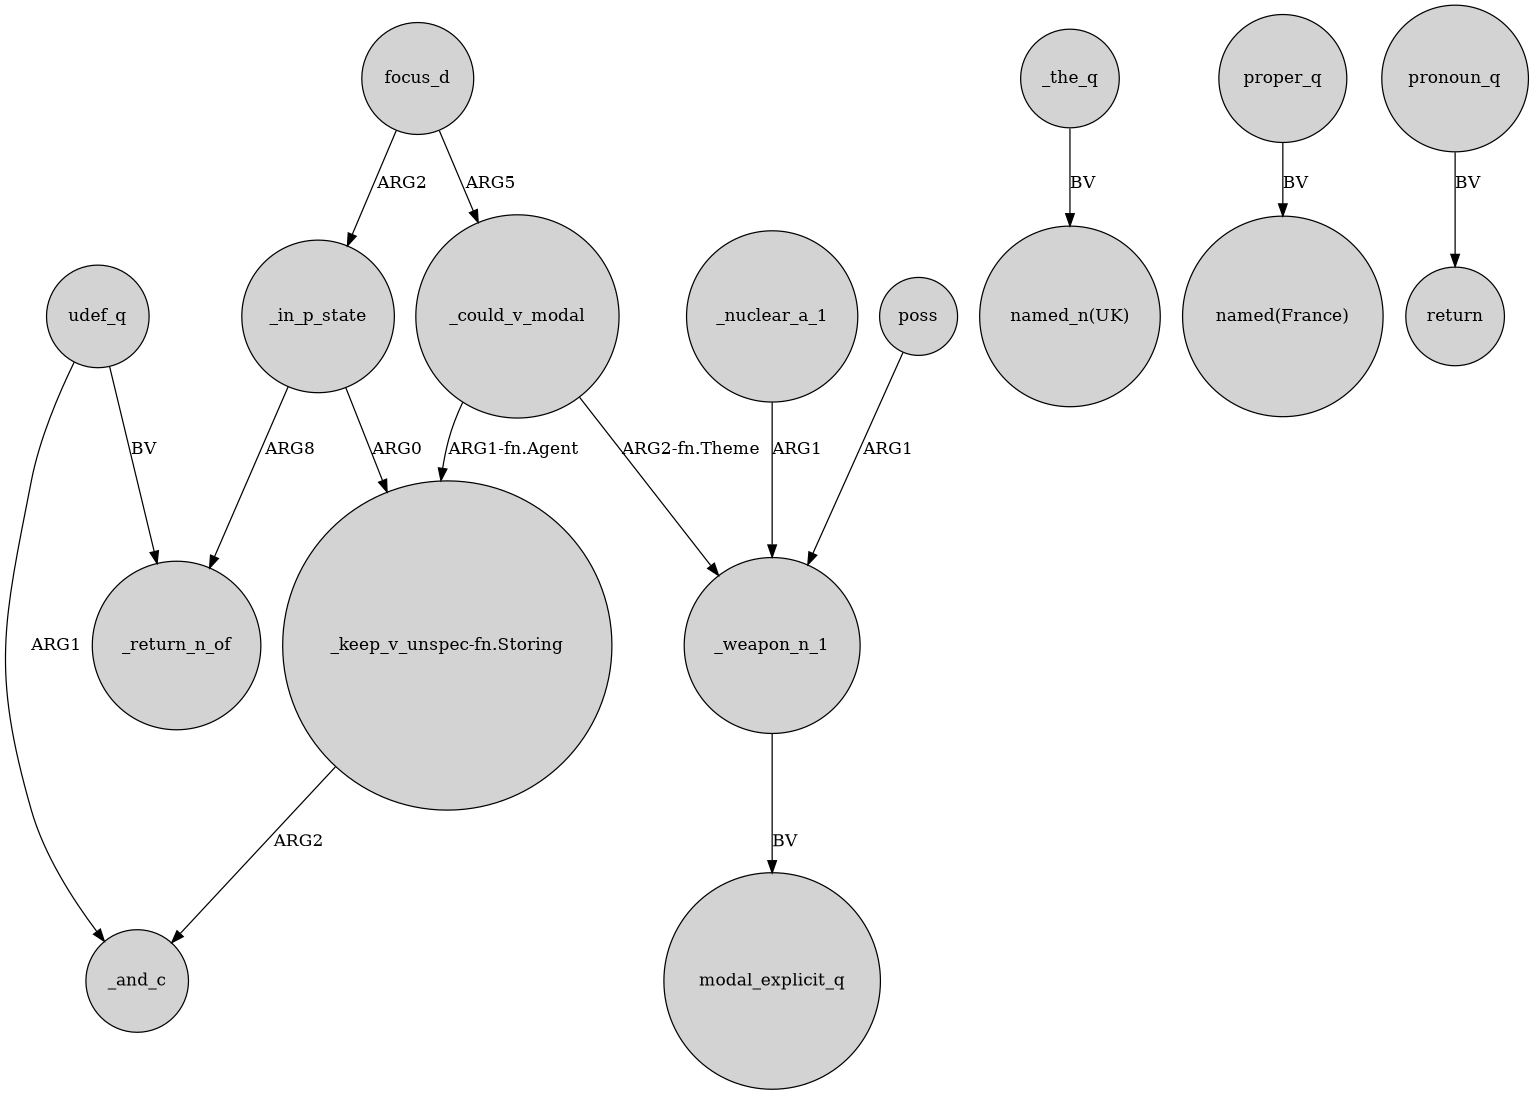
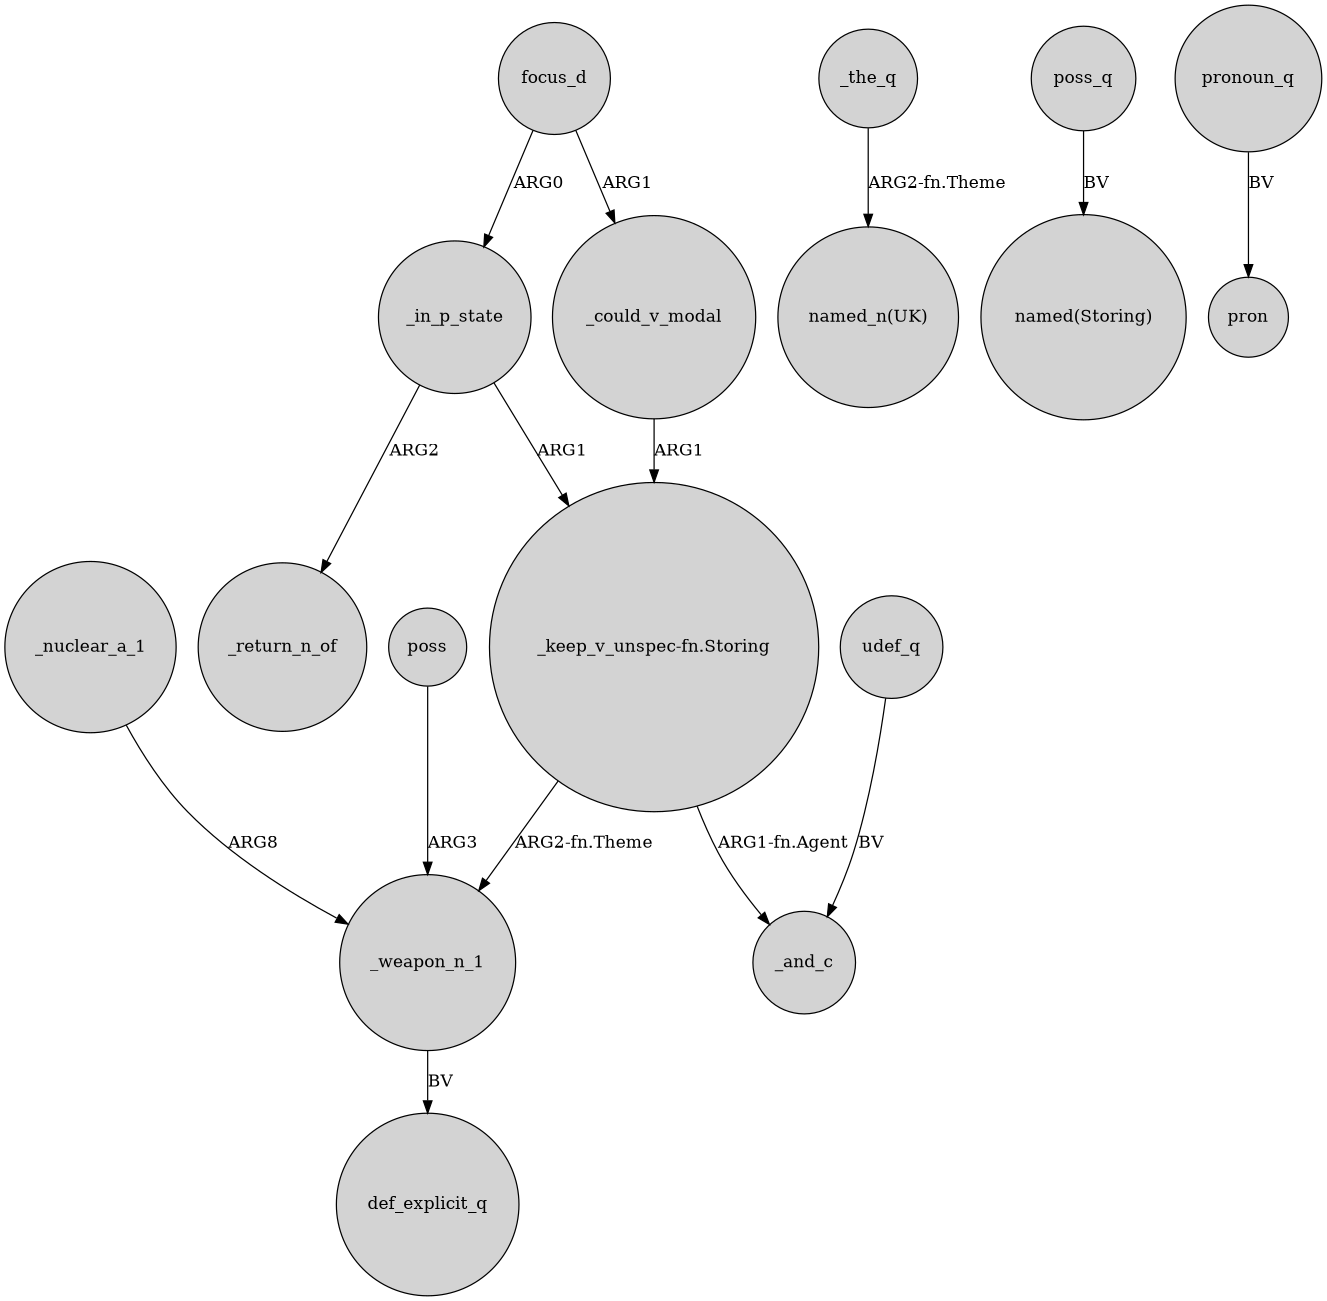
(1283, 79) -> (1084, 78)
(402, 183) -> (539, 183)
(491, 183) -> (628, 183)
(1083, 183) -> (937, 183)
(1283, 316) -> (1084, 317)
(1455, 316) -> (1248, 317)
(290, 449) -> (415, 451)
(397, 449) -> (562, 451)
(514, 449) -> (679, 451)
(797, 449) -> (254, 843)
(888, 449) -> (453, 843)
(132, 459) -> none
(645, 481) -> (522, 831)
(57, 646) -> (871, 843)
(299, 842) -> (783, 843)
(772, 981) -> (428, 1204)
